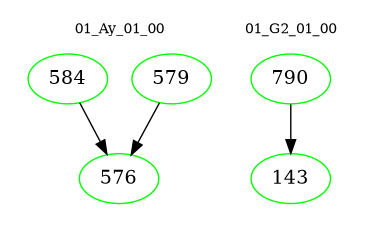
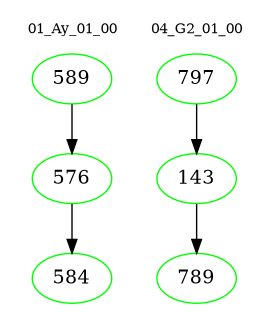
(291, 30) -> (197, 30)
(172, 79) -> (72, 79)
(291, 79) -> (197, 79)
(90, 122) -> (72, 222)
none -> (197, 278)
